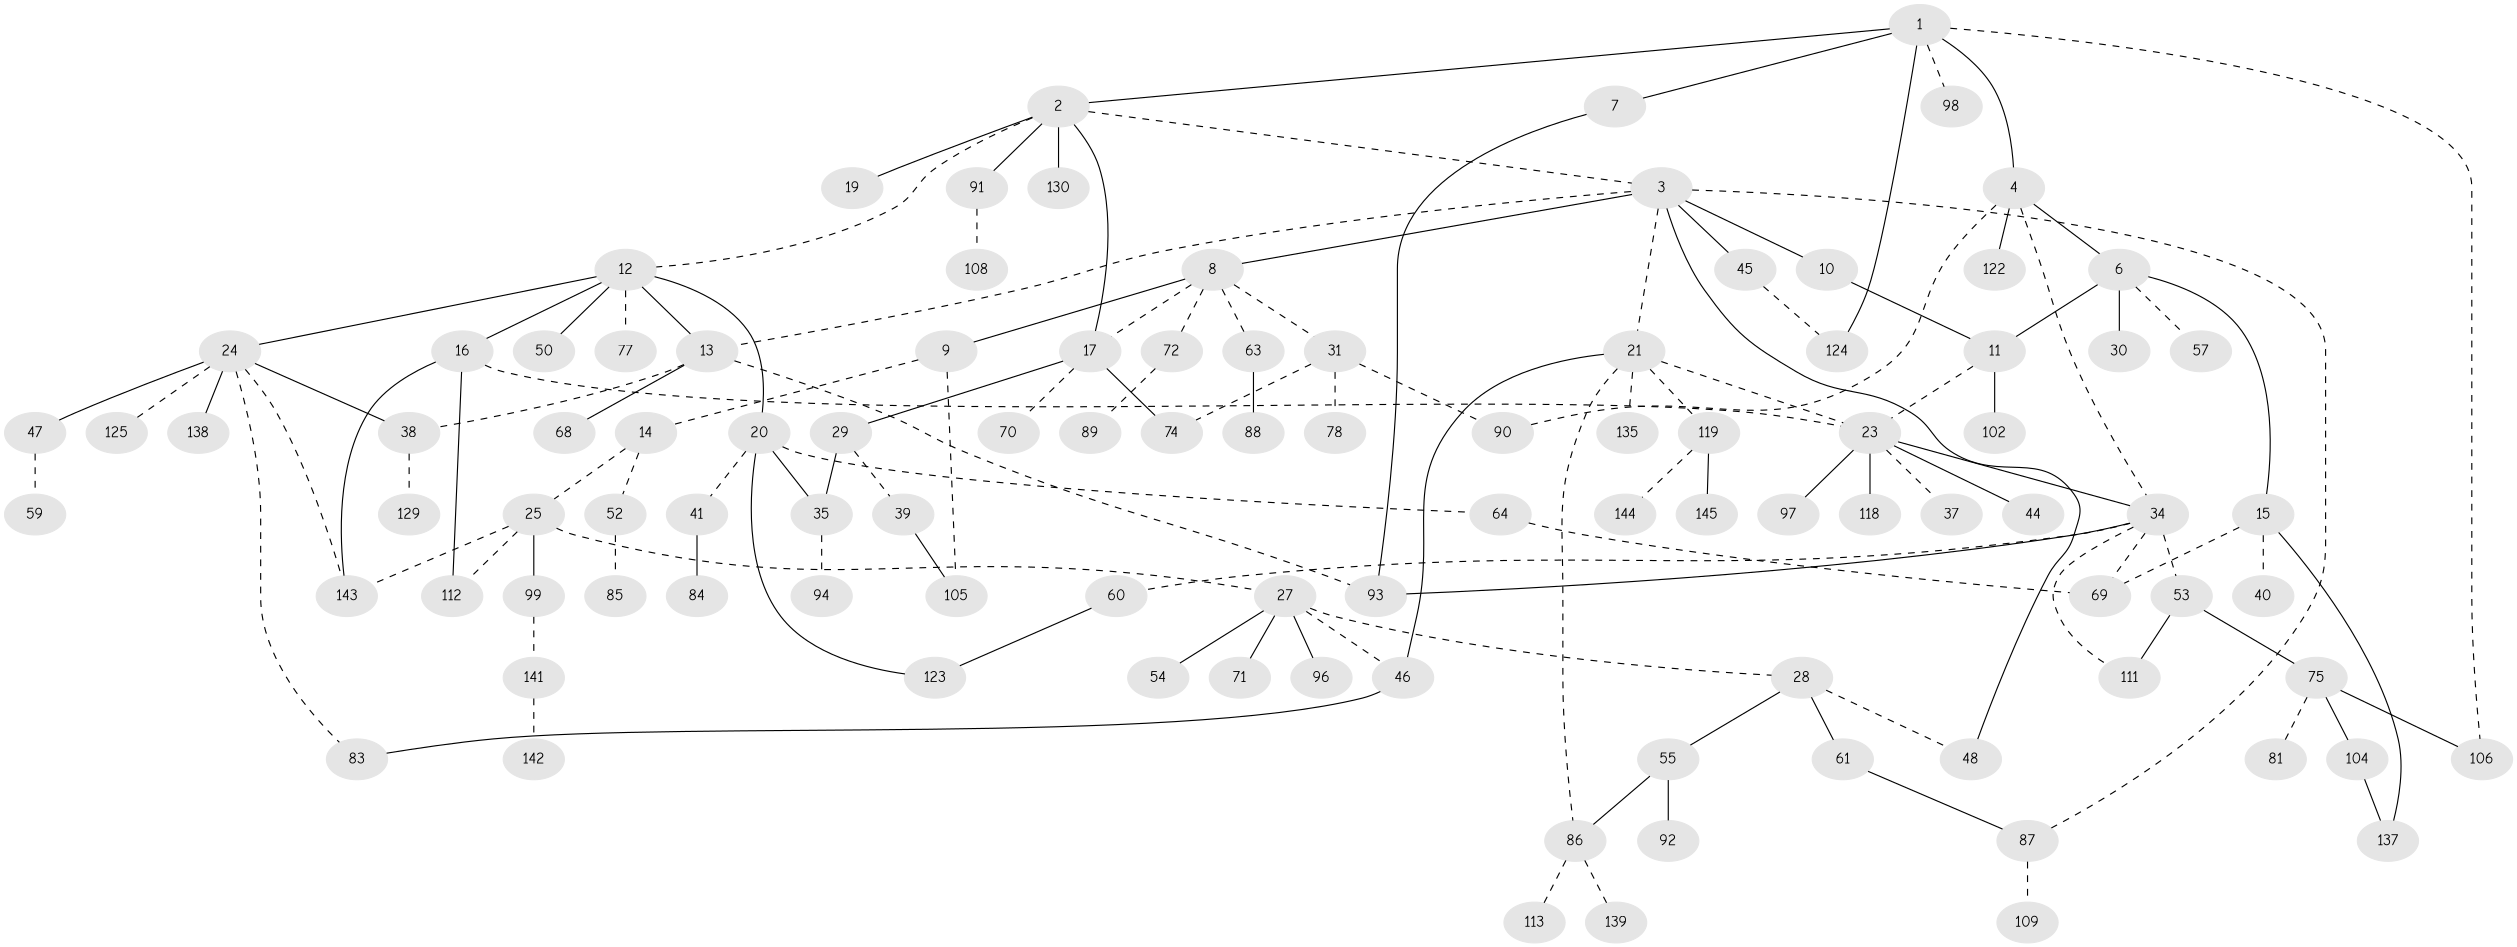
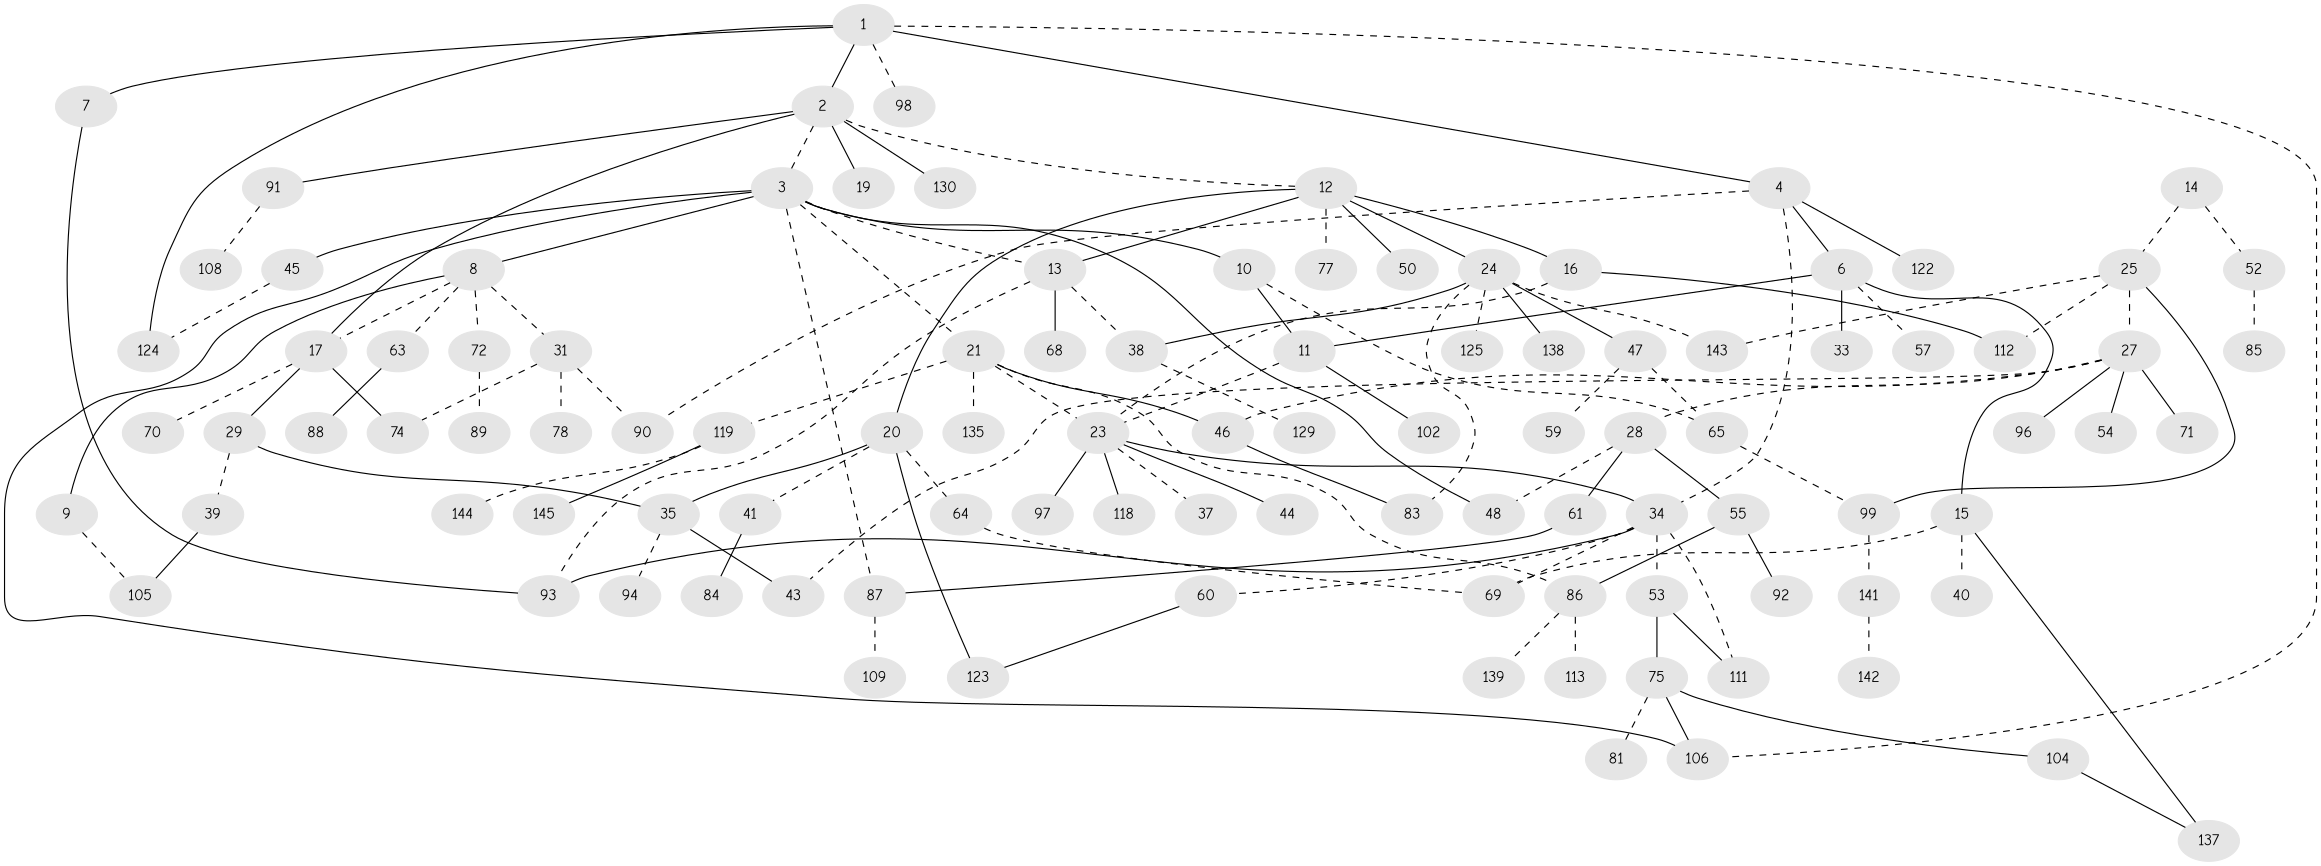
(2119, 351) -> (1842, 351)
(796, 392) -> none
none -> (1717, 433)
(352, 450) -> none
none -> (793, 596)
none -> (365, 655)
